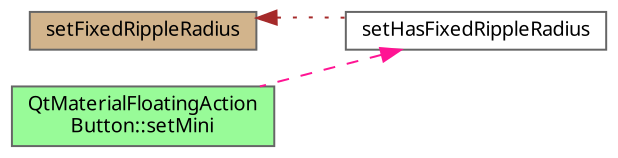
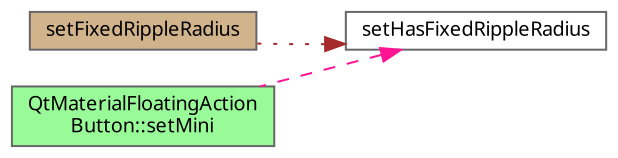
(311, 17) -> (291, 44)
